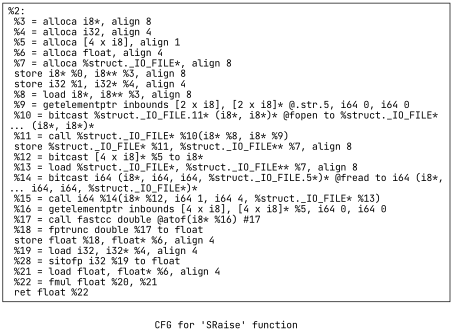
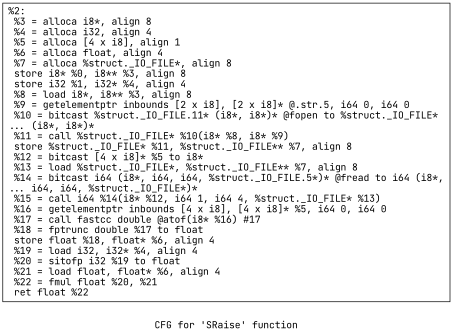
(94, 261) -> (94, 261)
